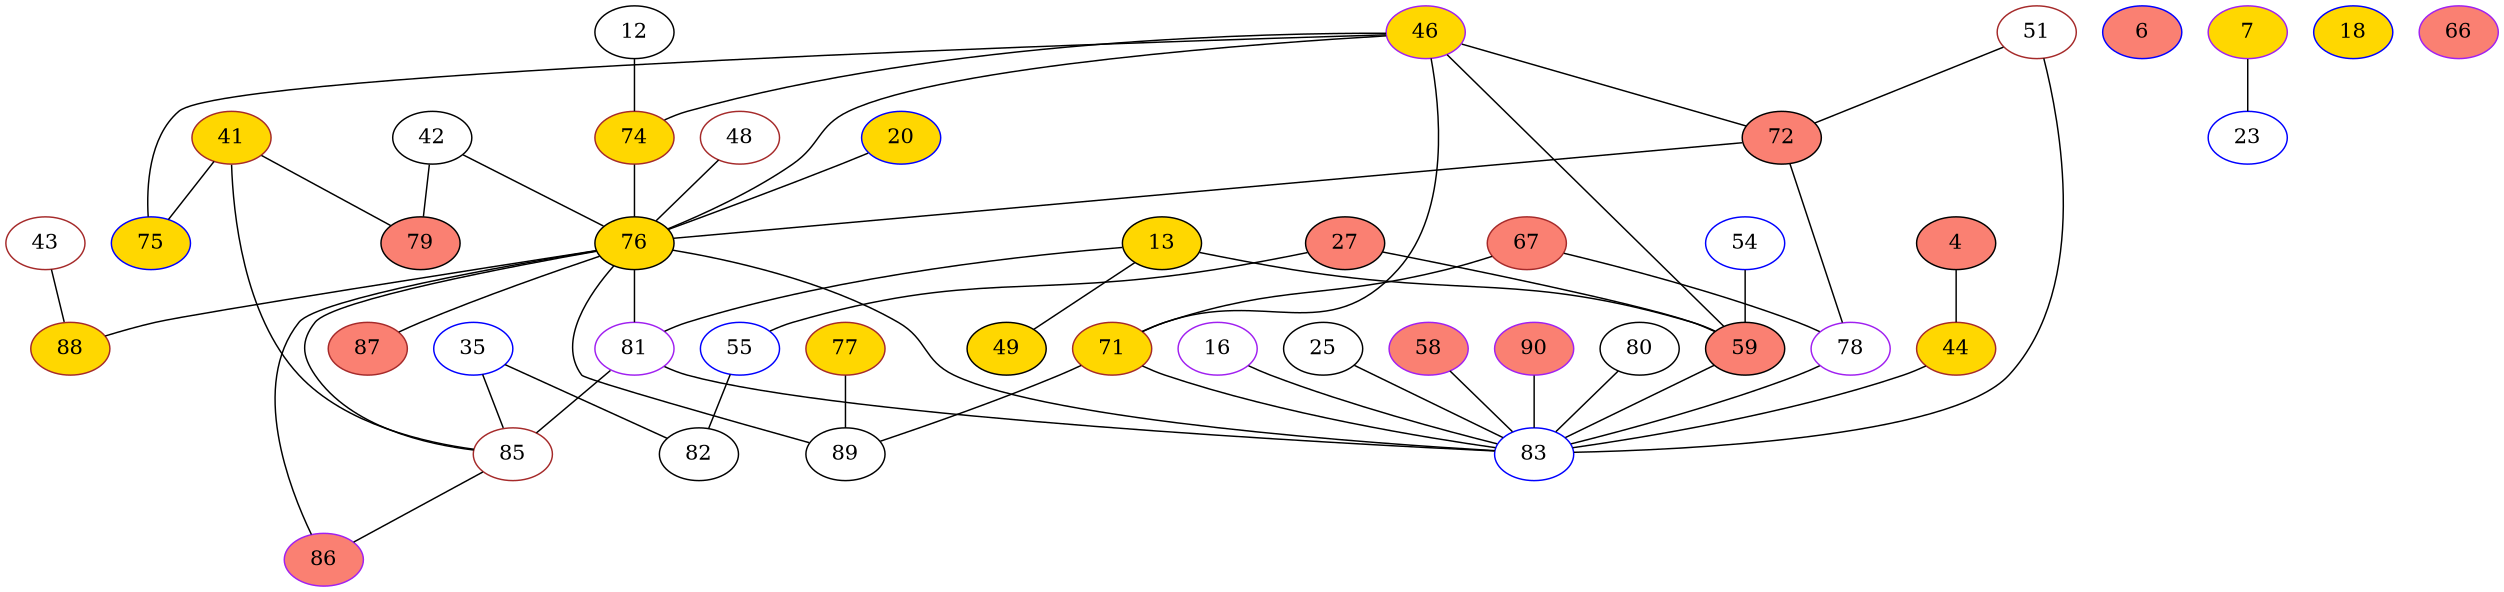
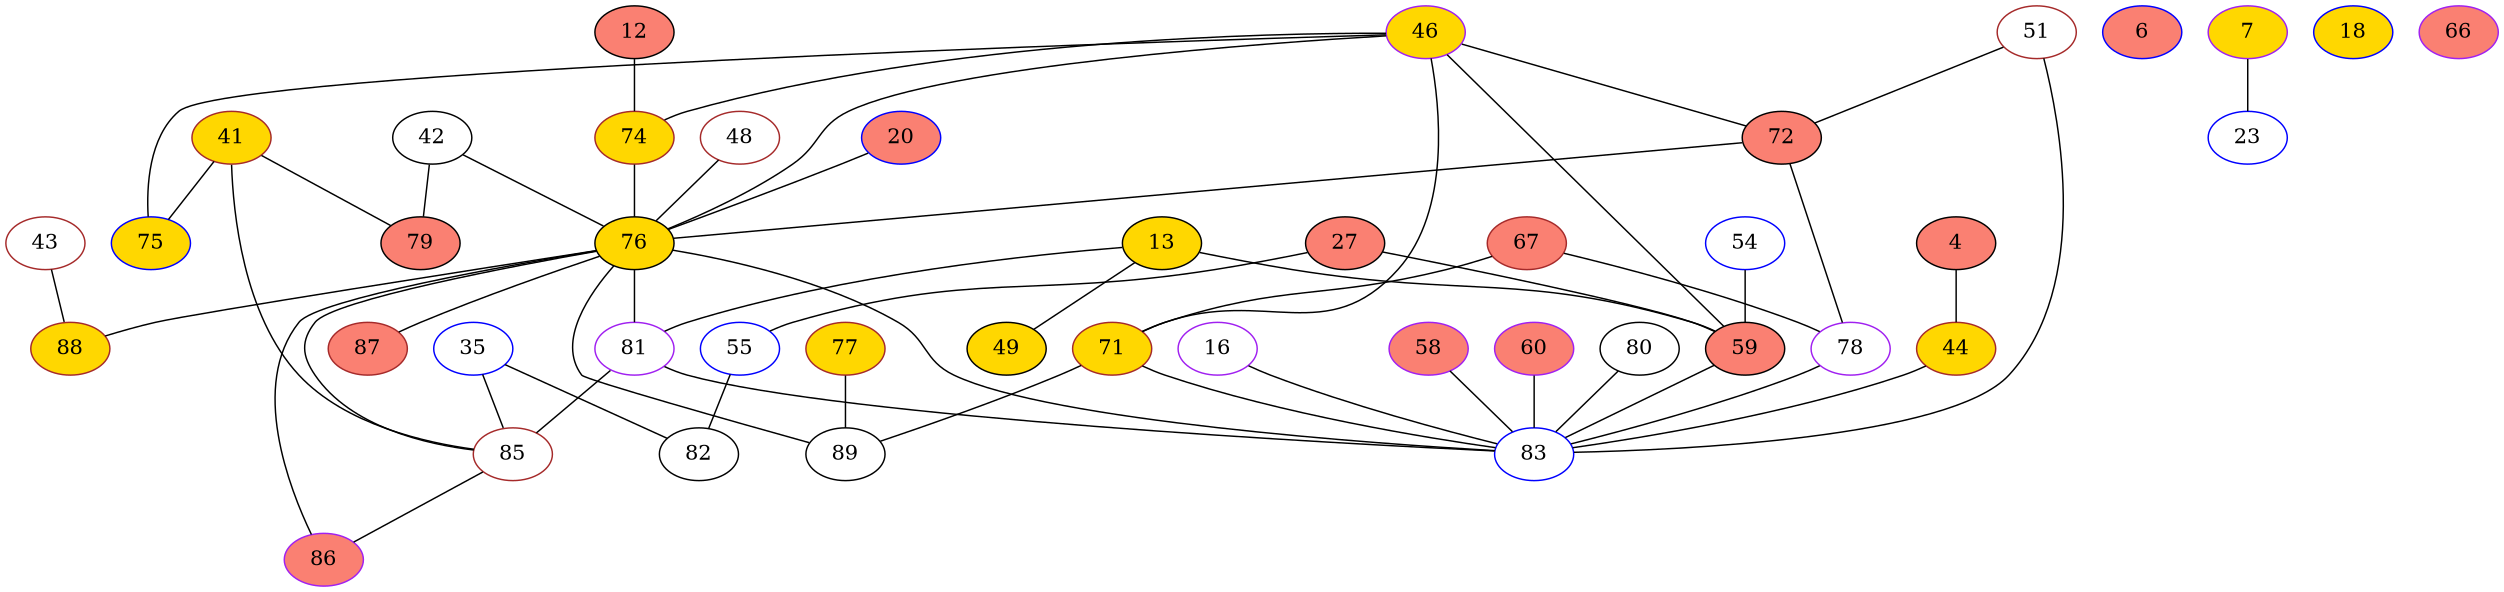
(634, 32) -> (634, 32)
(901, 138) -> (901, 138)
(1323, 349) -> none
(1534, 349) -> (1534, 349)
